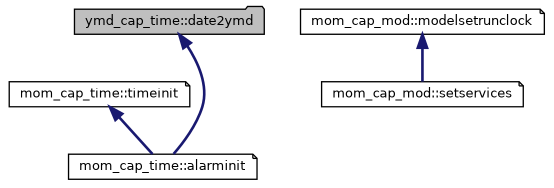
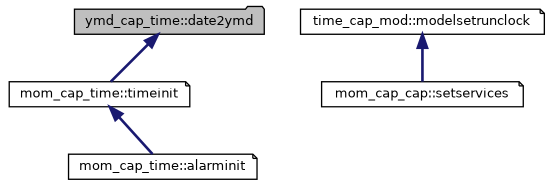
(422, 22) -> (422, 22)
(422, 94) -> (422, 94)
(203, 102) -> (130, 63)
